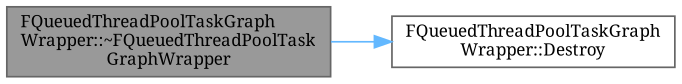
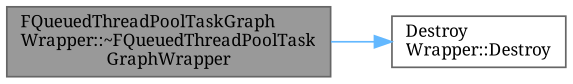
(533, 42) -> (479, 42)
